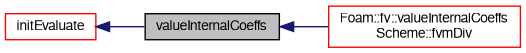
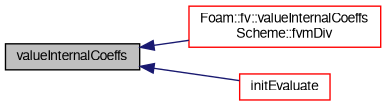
(127, 27) -> (197, 74)
